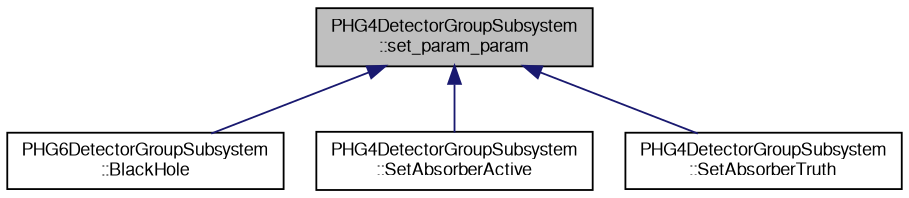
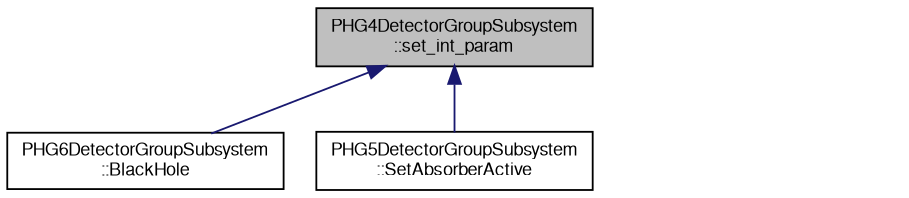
(455, 37) -> (455, 37)
(455, 161) -> (455, 161)
(764, 161) -> none
